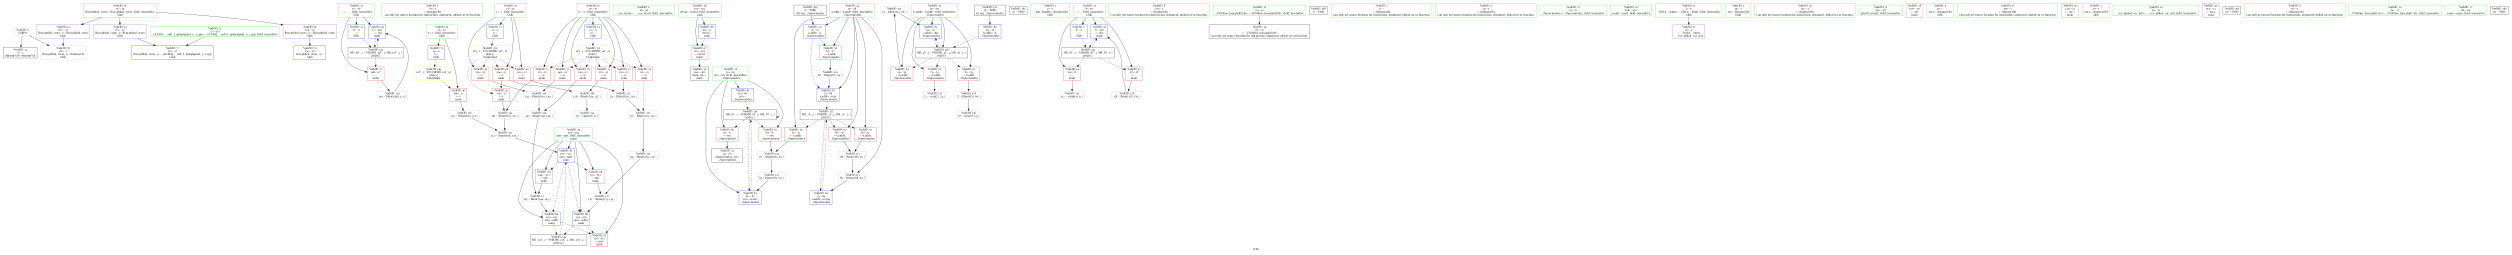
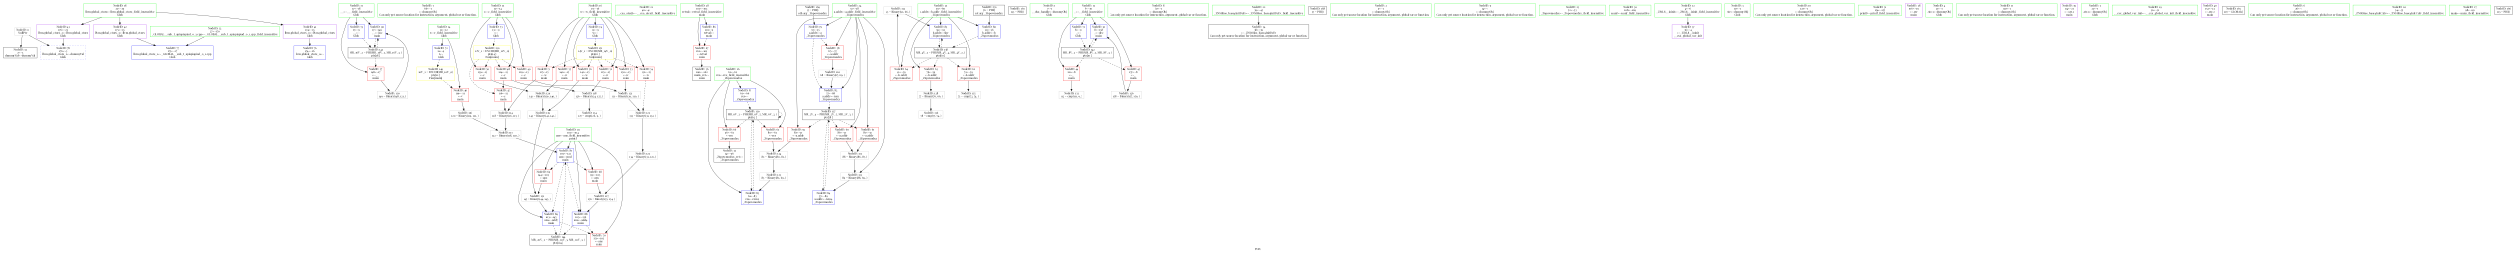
(2232, 12) -> (2234, 12)
(944, 31) -> (967, 21)
(573, 139) -> (573, 139)
